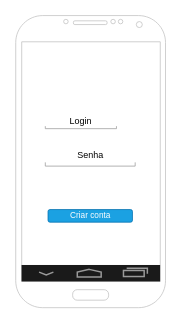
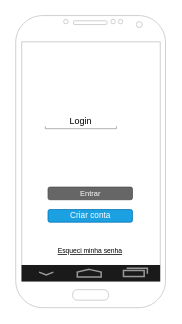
(90, 155) -> none
none -> (90, 193)
none -> (90, 251)
